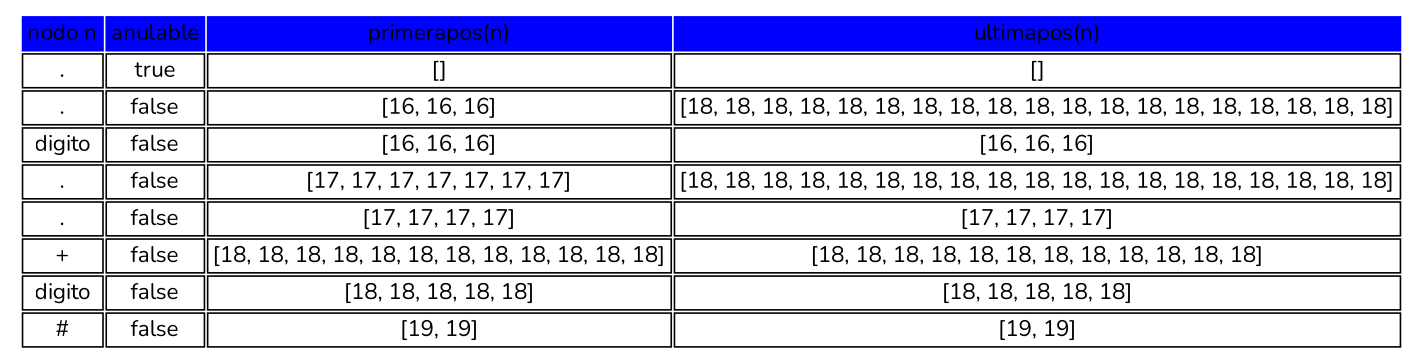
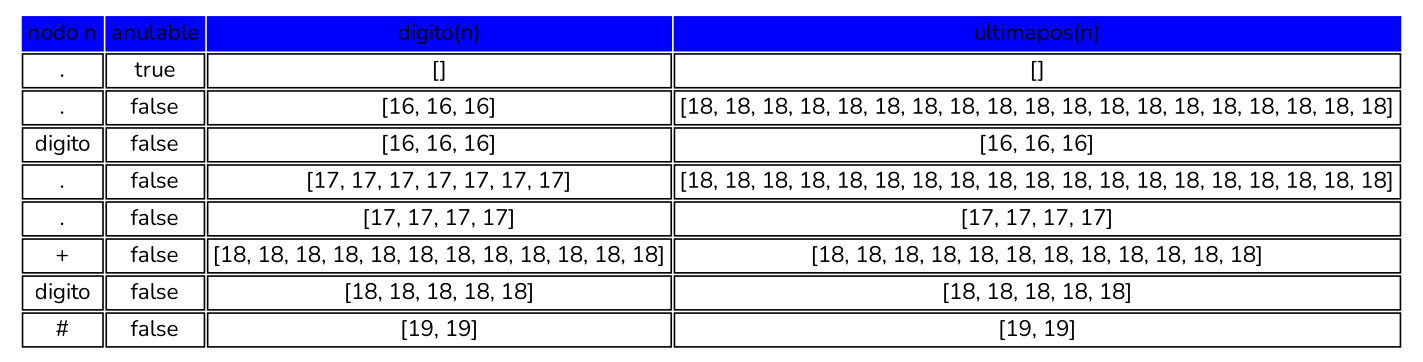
(439, 33) -> (439, 33)
